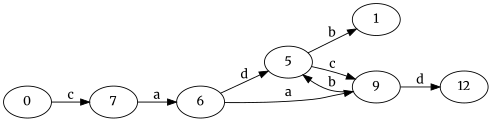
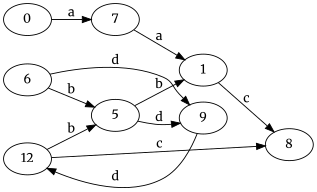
(332, 64) -> (159, 118)
(245, 75) -> (71, 90)
(331, 90) -> (67, 139)
(288, 93) -> (115, 61)
(71, 95) -> (71, 13)
(153, 102) -> (156, 43)
none -> (289, 145)
